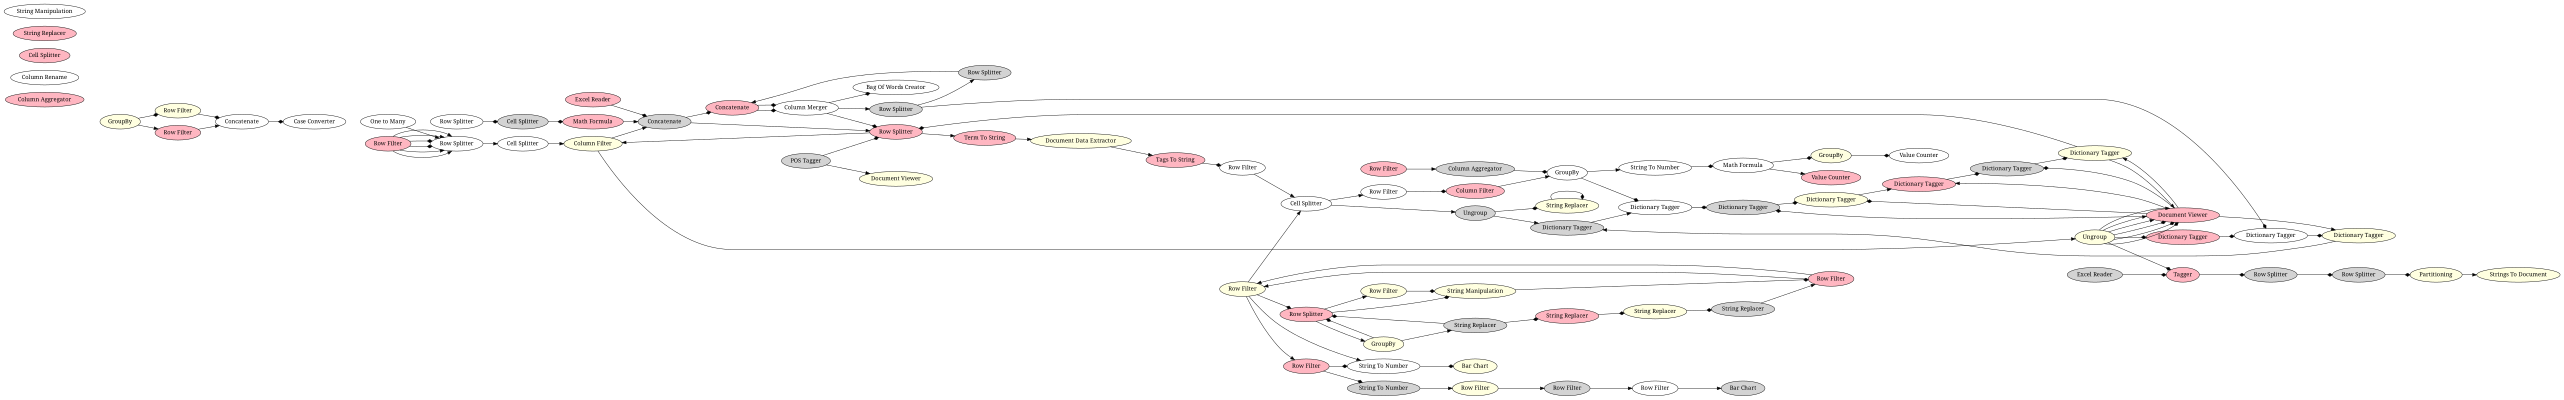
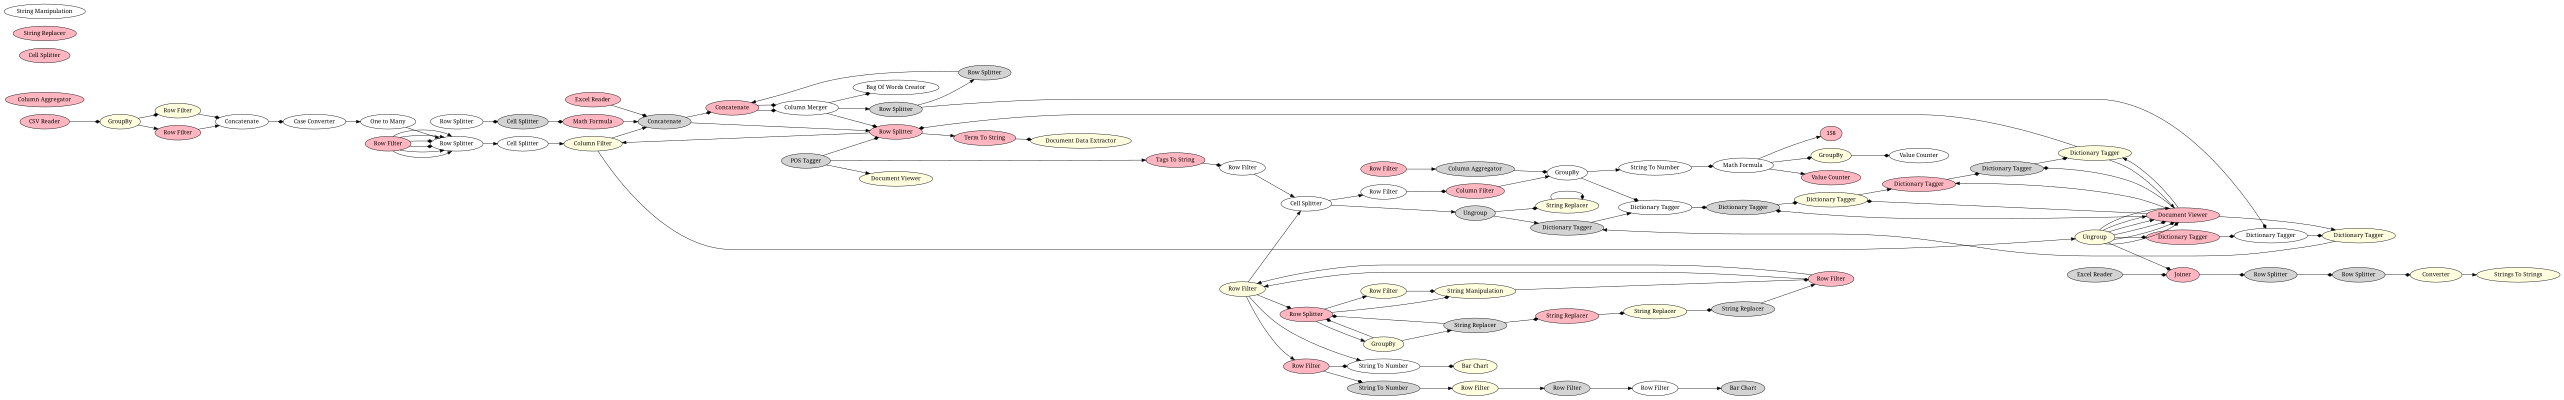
(45, 78) -> none
none -> (45, 122)
none -> (351, 122)
none -> (1831, 134)
(1021, 139) -> (1021, 139)
(1129, 151) -> (986, 160)
(2183, 275) -> (2183, 275)
(2436, 275) -> (2436, 275)
(2518, 275) -> (2518, 275)
